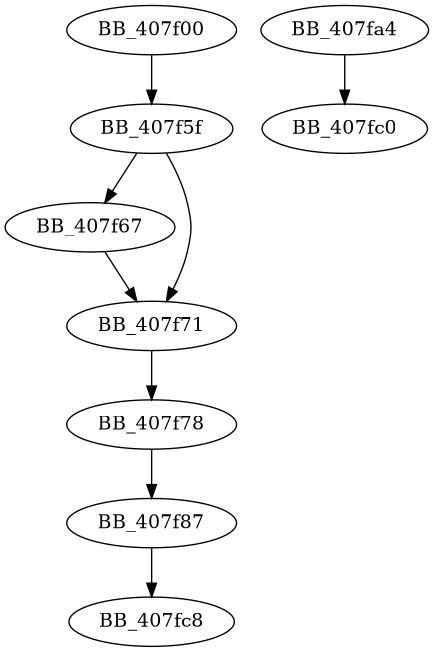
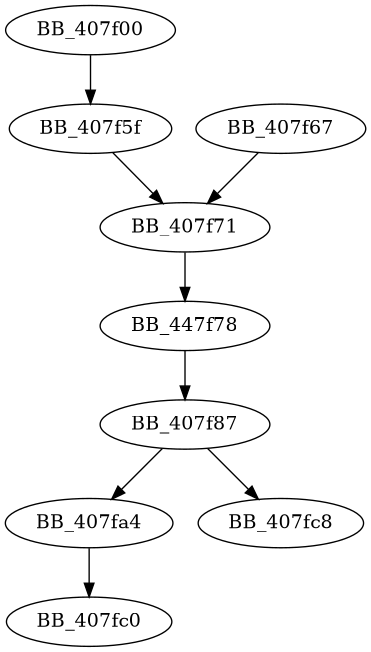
(125, 172) -> none
(152, 425) -> (185, 326)
none -> (142, 469)
